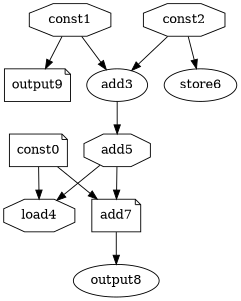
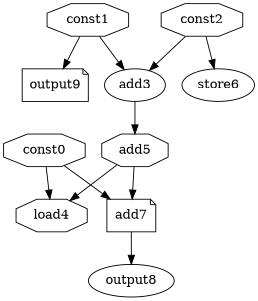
(38, 150) -> (44, 150)
